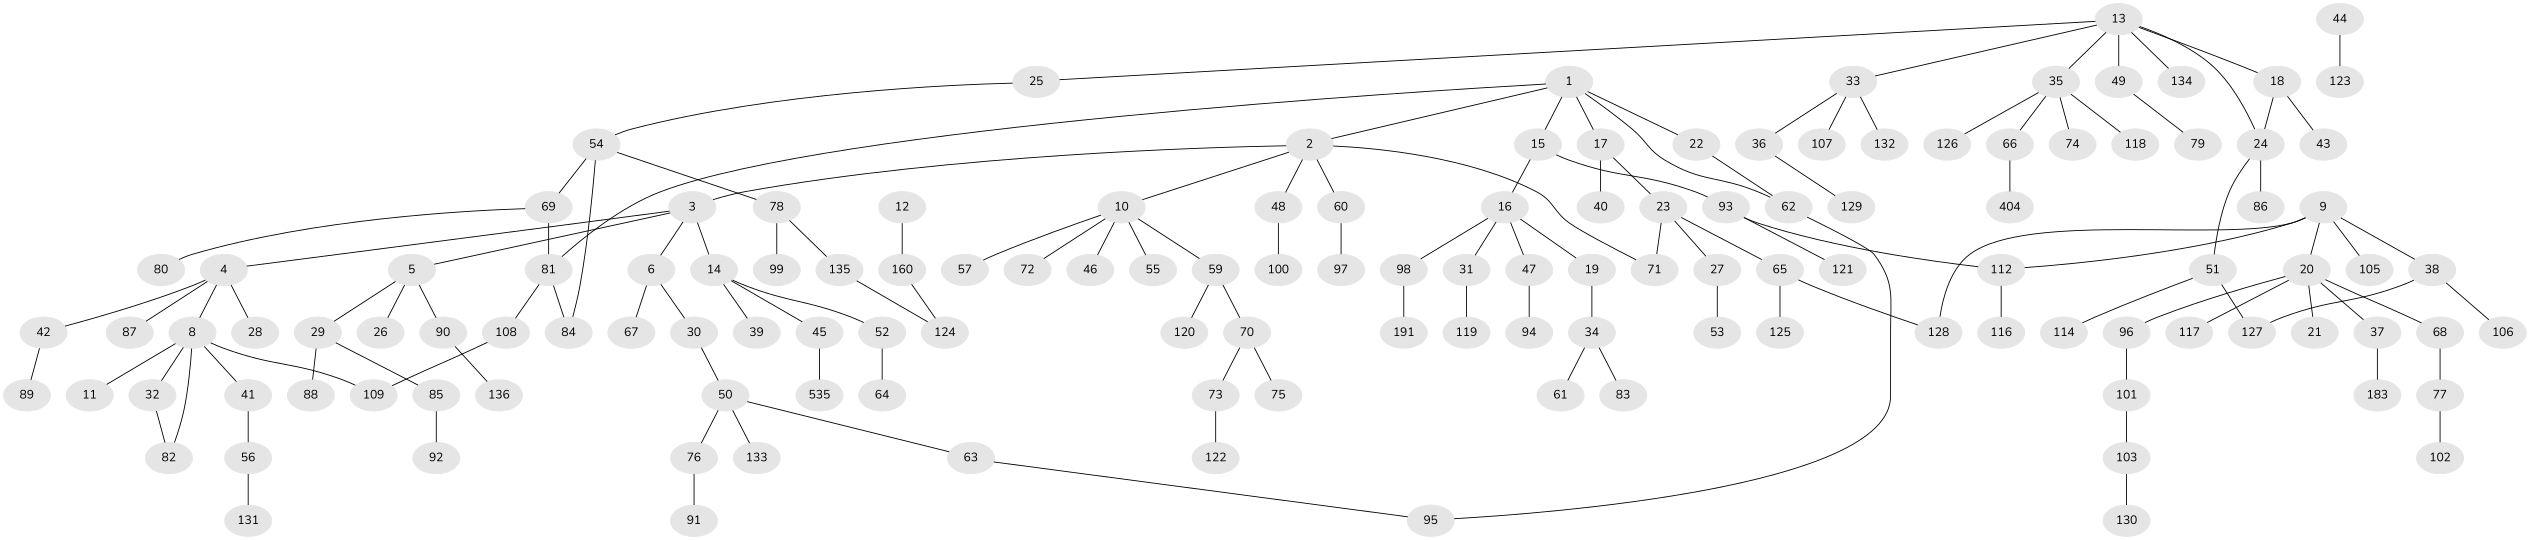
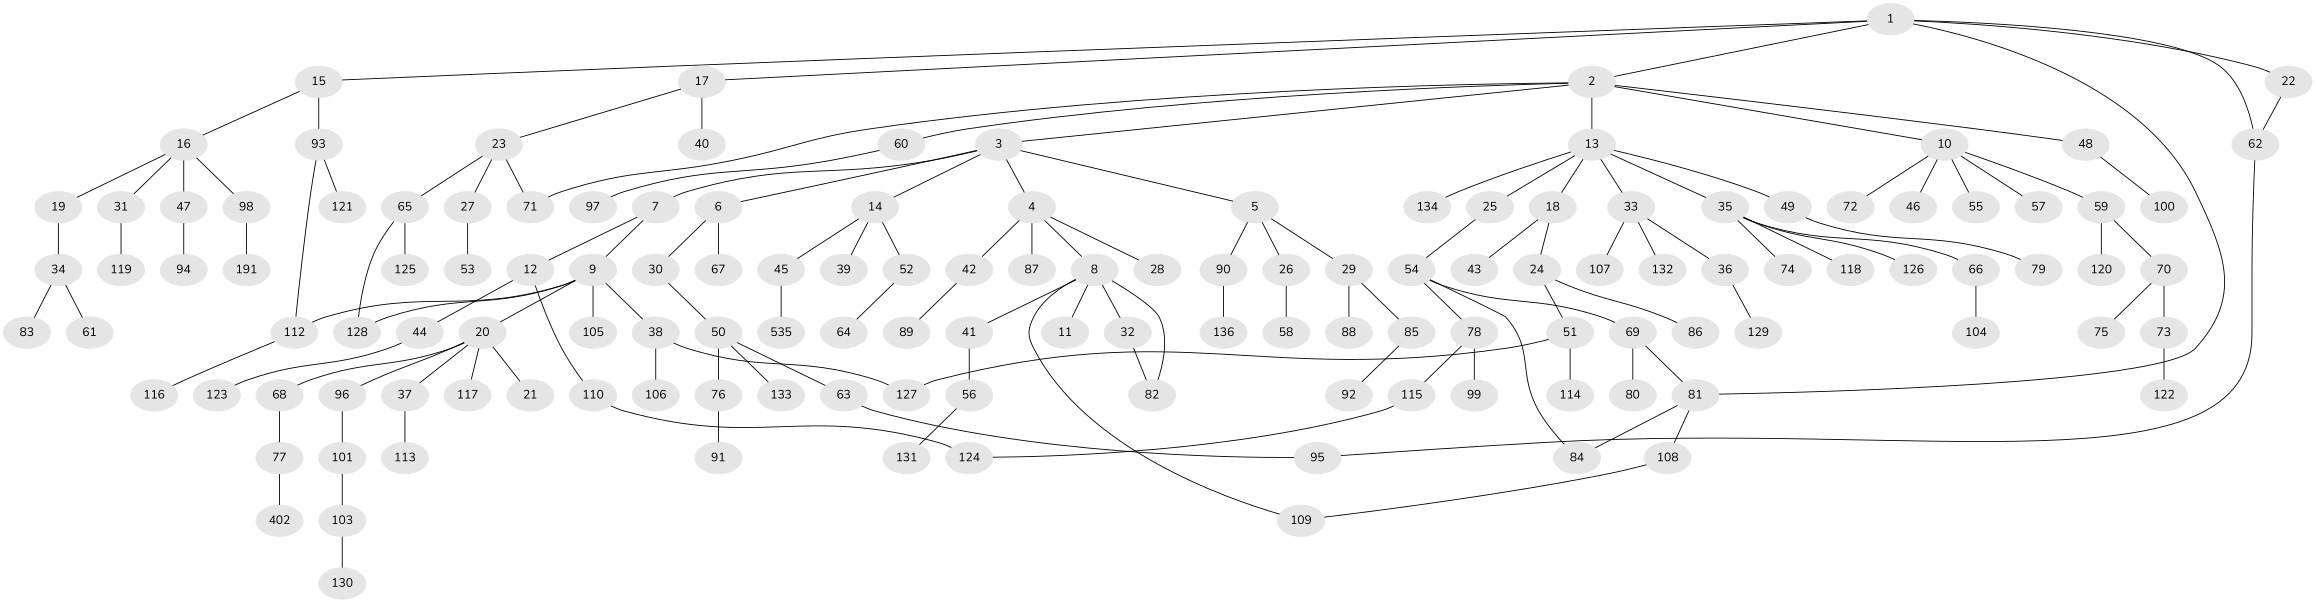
(2210, 64) -> (1592, 113)
none -> (656, 207)
(2010, 207) -> (1976, 333)
(839, 270) -> (1412, 395)
(902, 270) -> (593, 395)
none -> (488, 294)
none -> (1286, 333)
(2377, 395) -> (405, 458)
(2440, 458) -> (280, 521)
